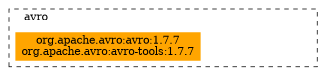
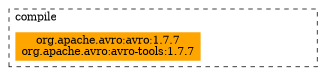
(36, 18) -> (36, 18)
